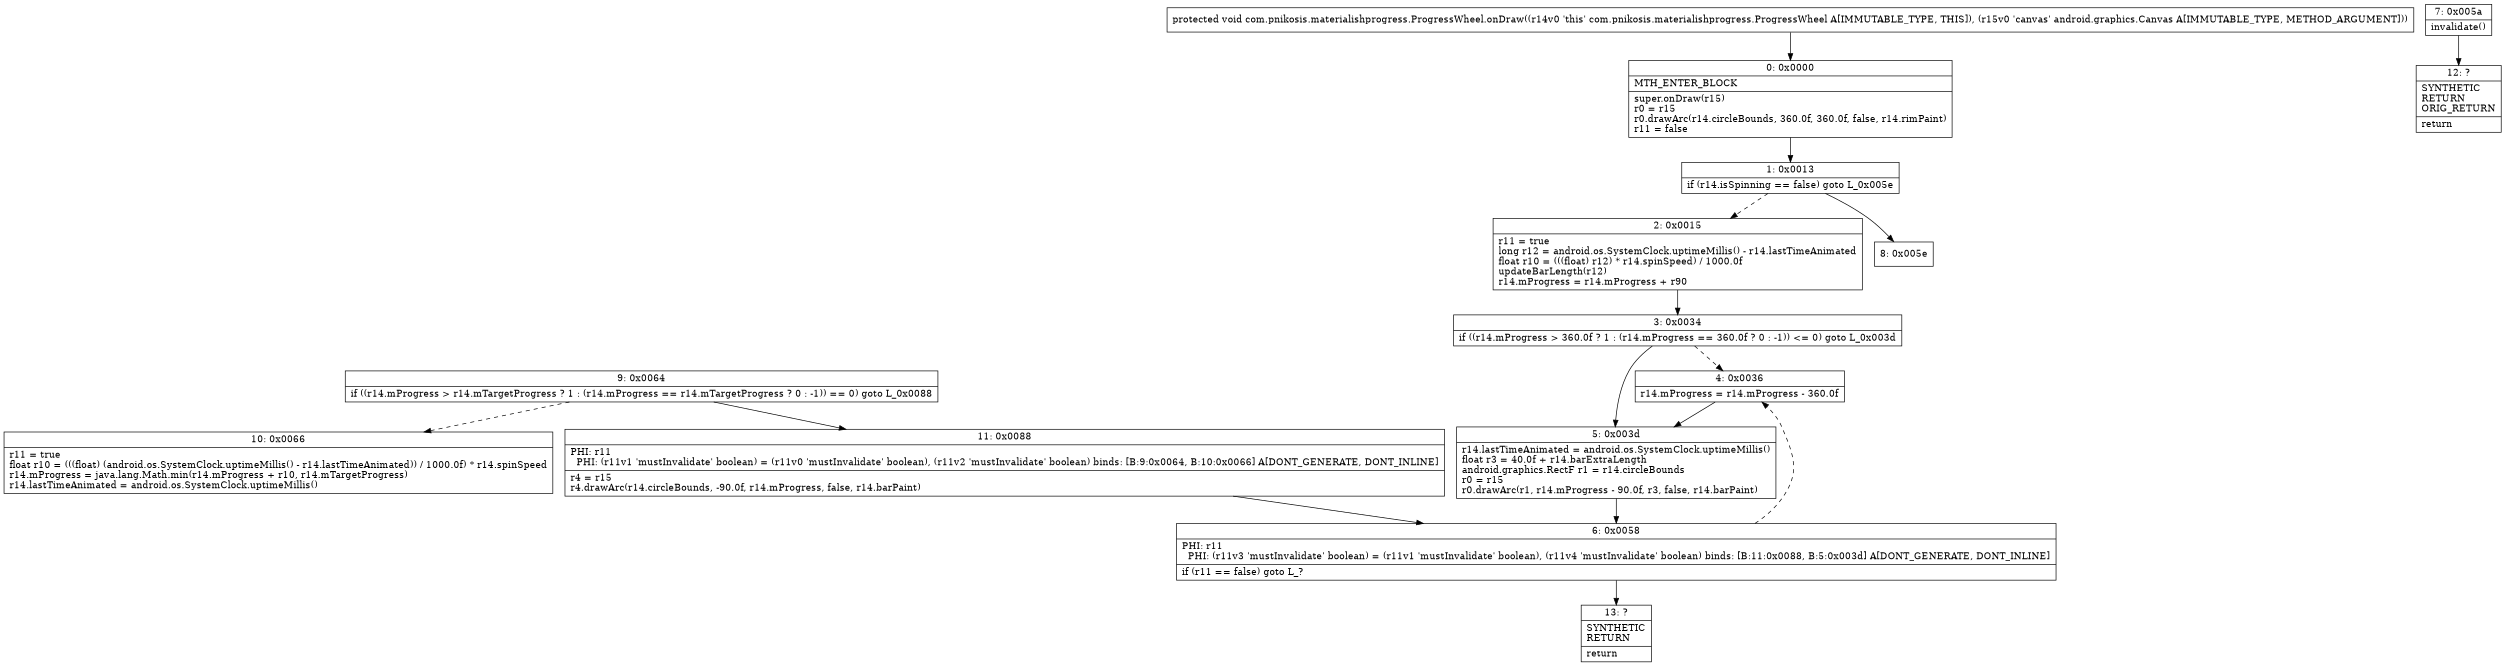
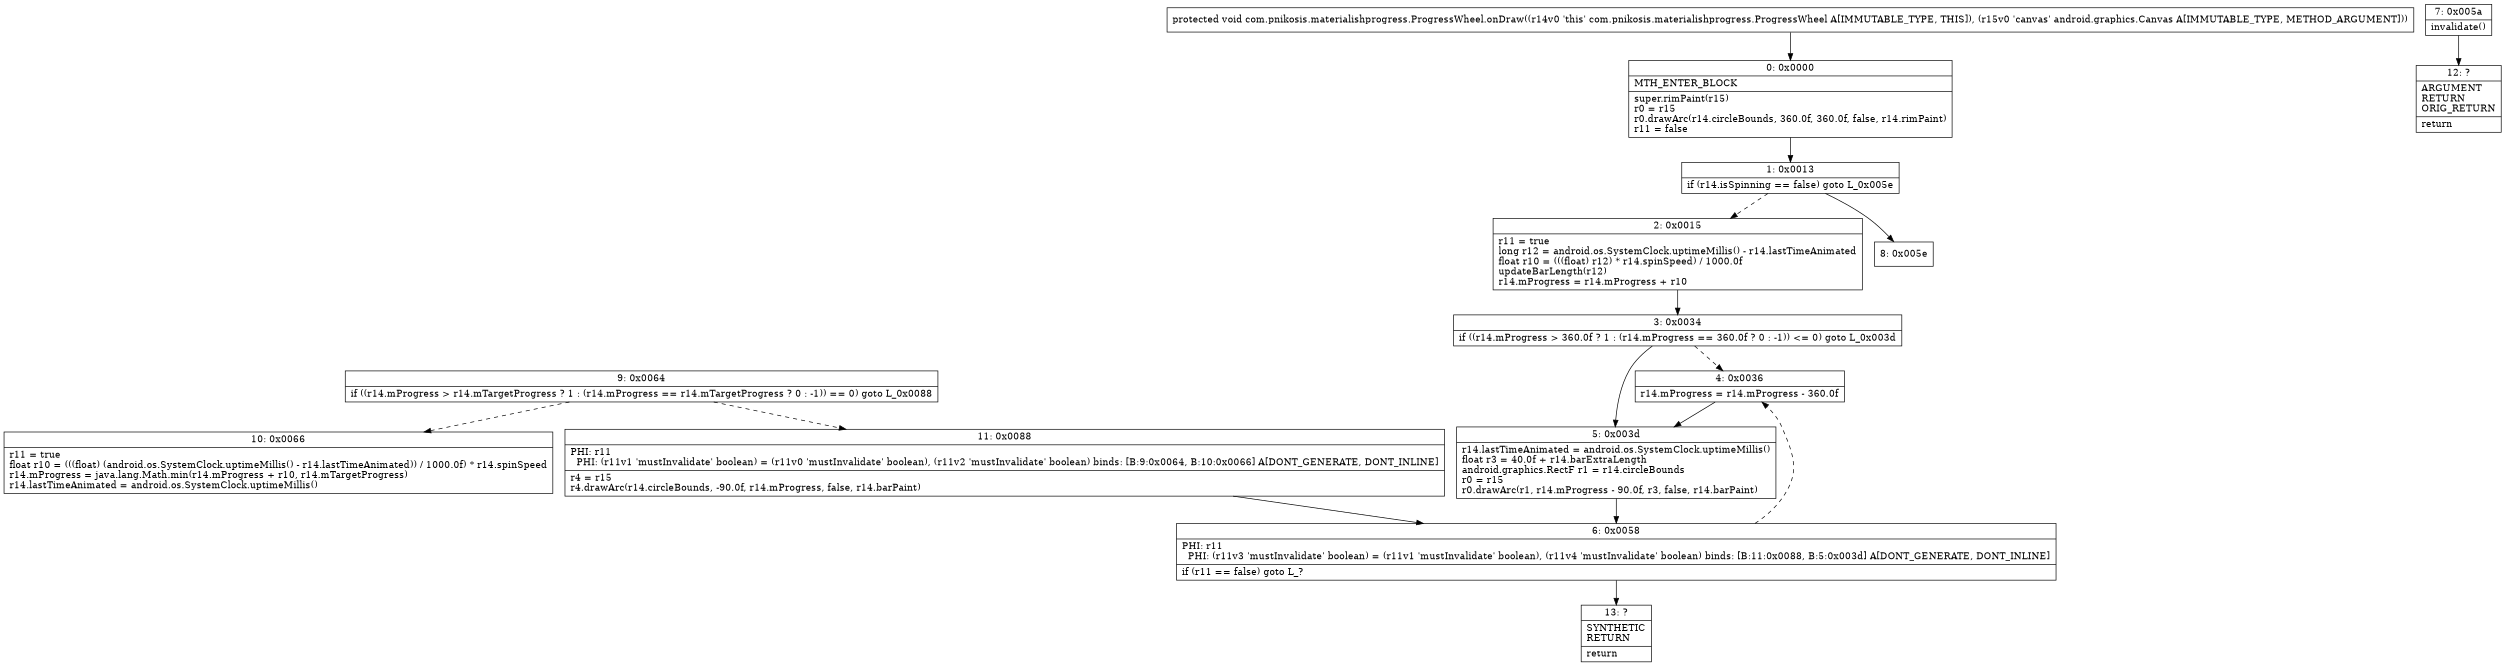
(2451, 88) -> (2452, 88)
(1680, 99) -> (1682, 99)
(1593, 282) -> (1593, 282)
(776, 415) -> (776, 415)
